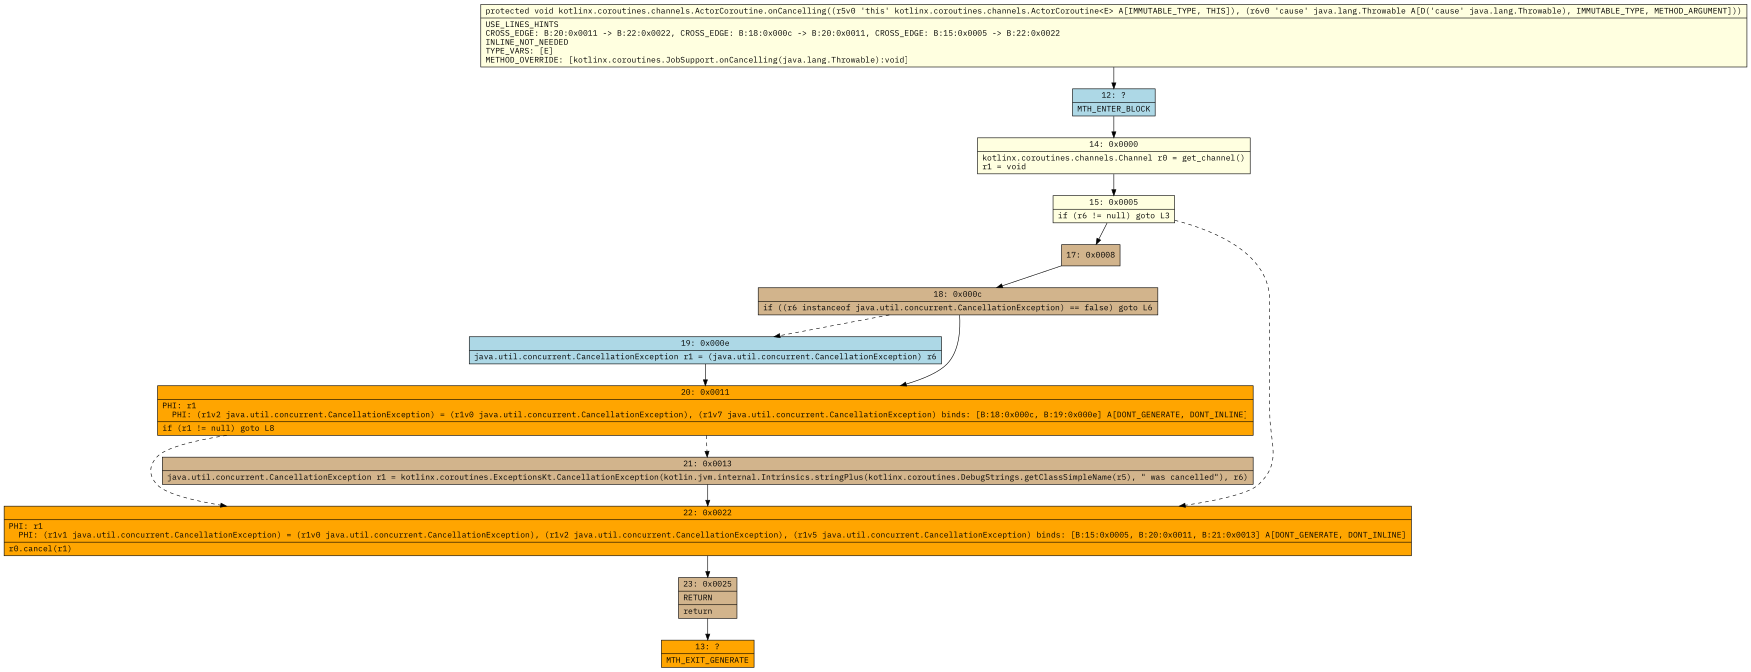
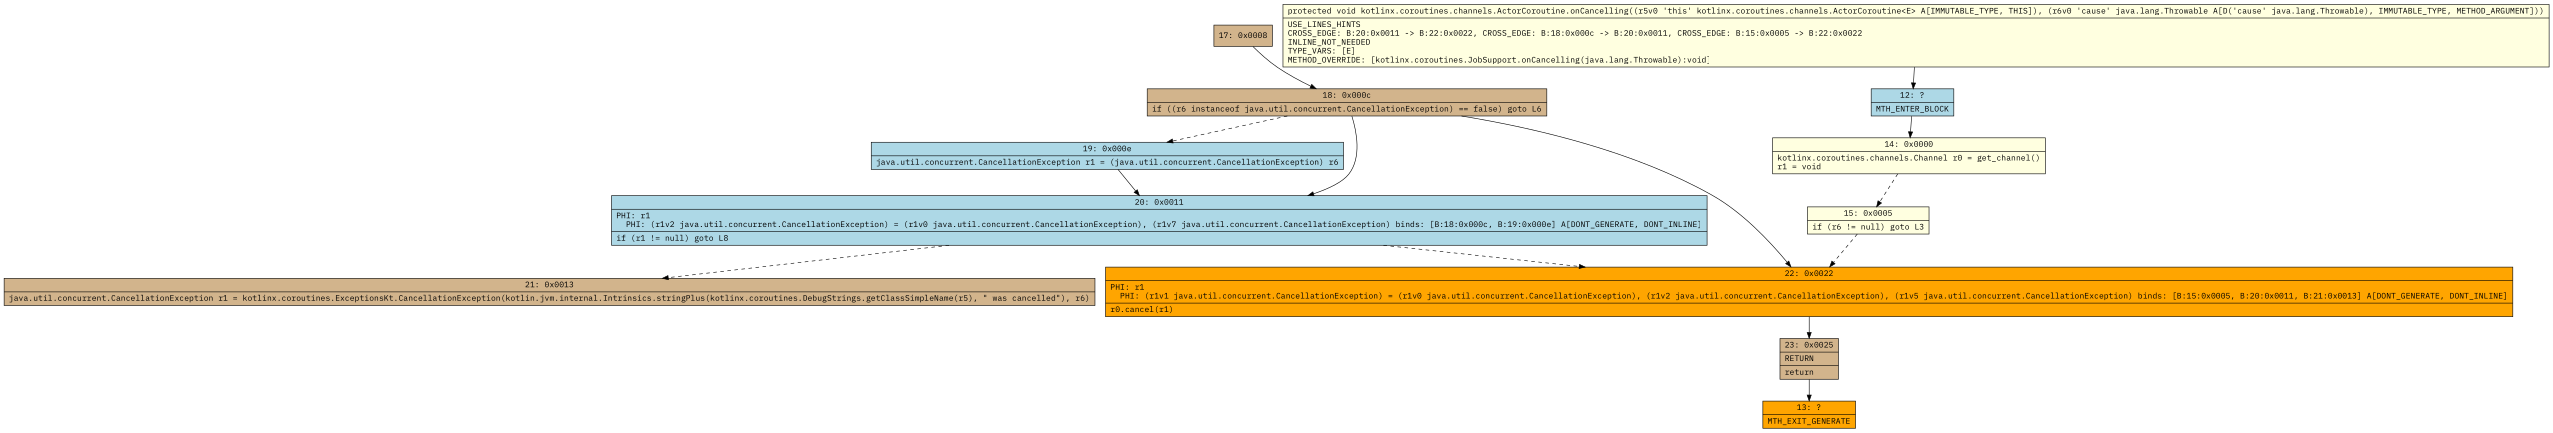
(1114, 182) -> (1889, 188)
(1103, 231) -> none
(705, 411) -> (1159, 220)
(708, 492) -> (1638, 161)
